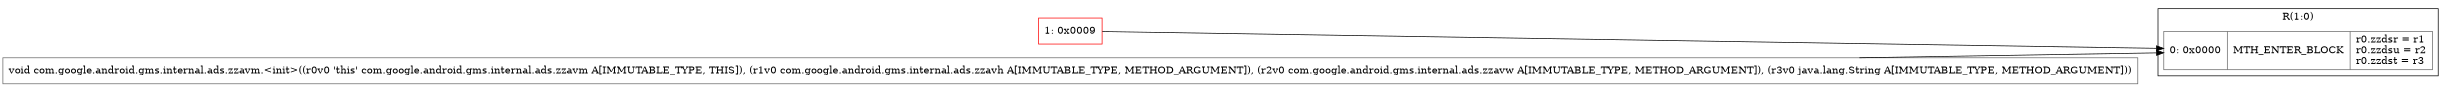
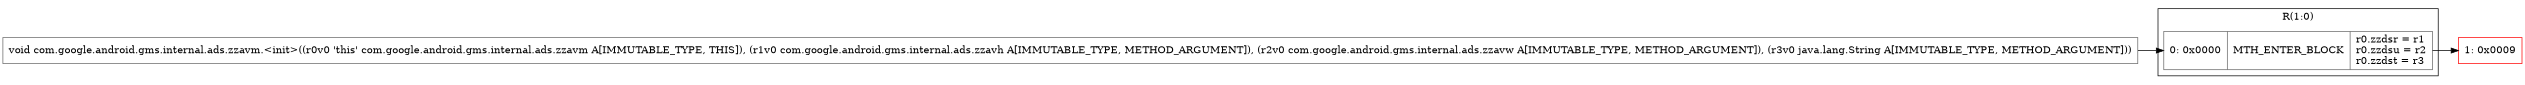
(1629, 40) -> (2443, 51)
